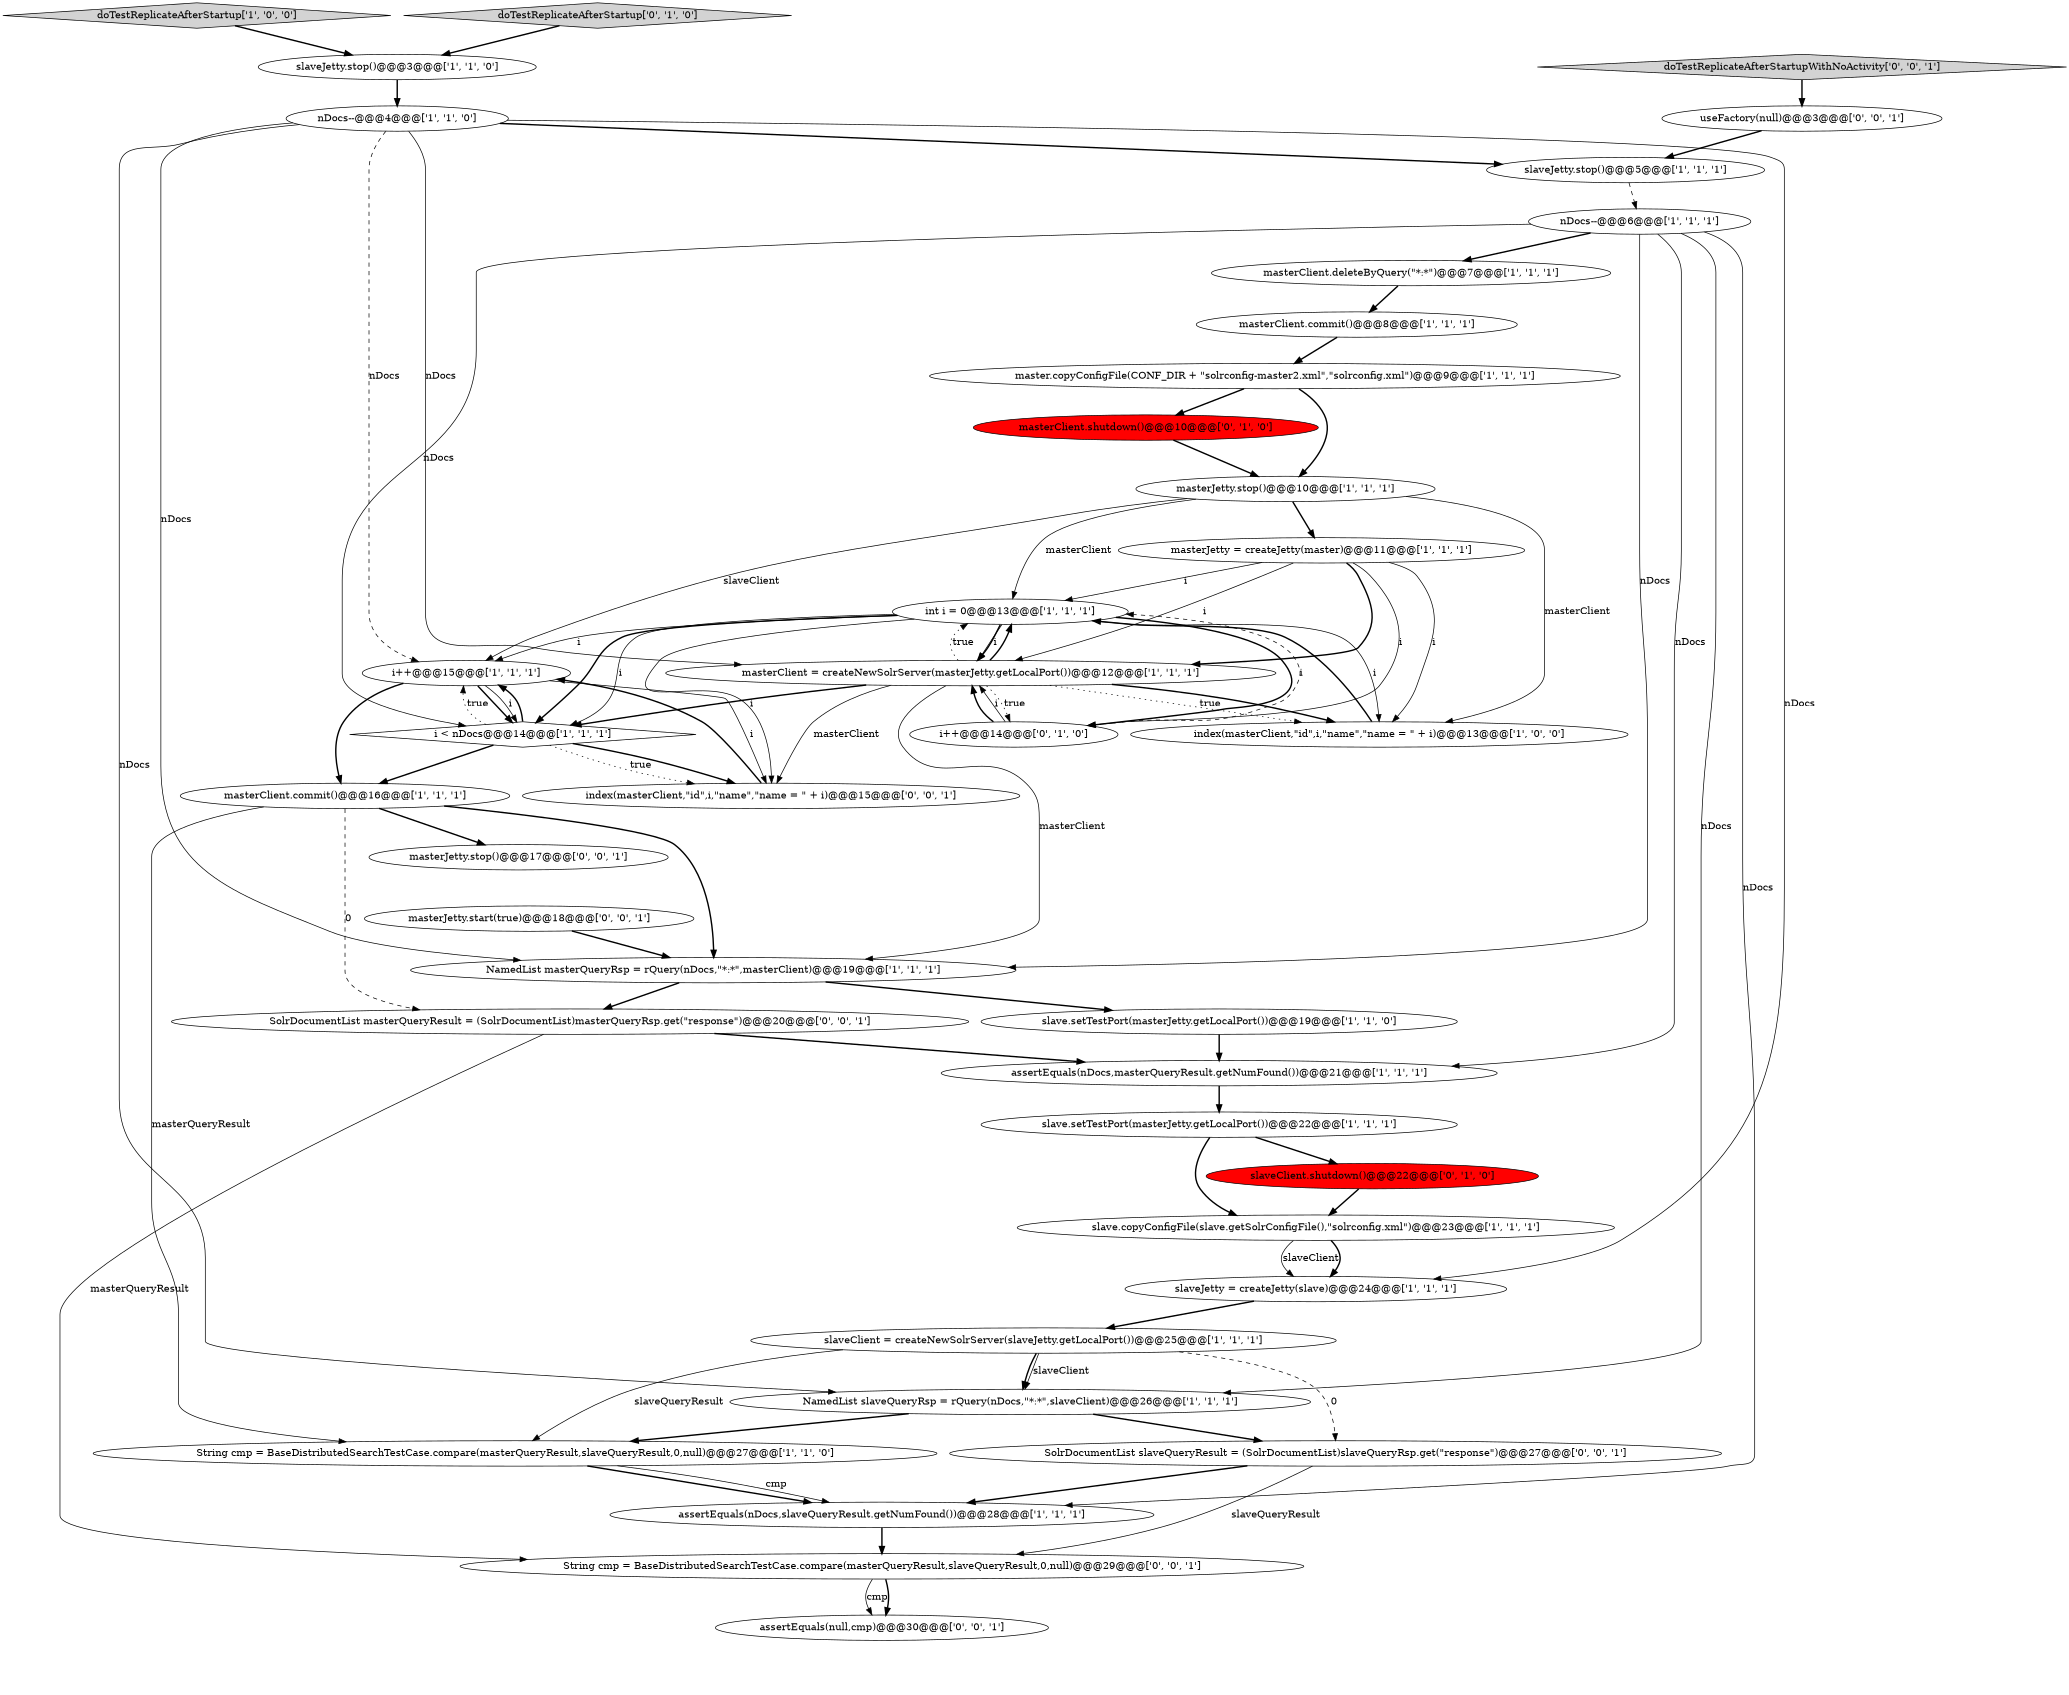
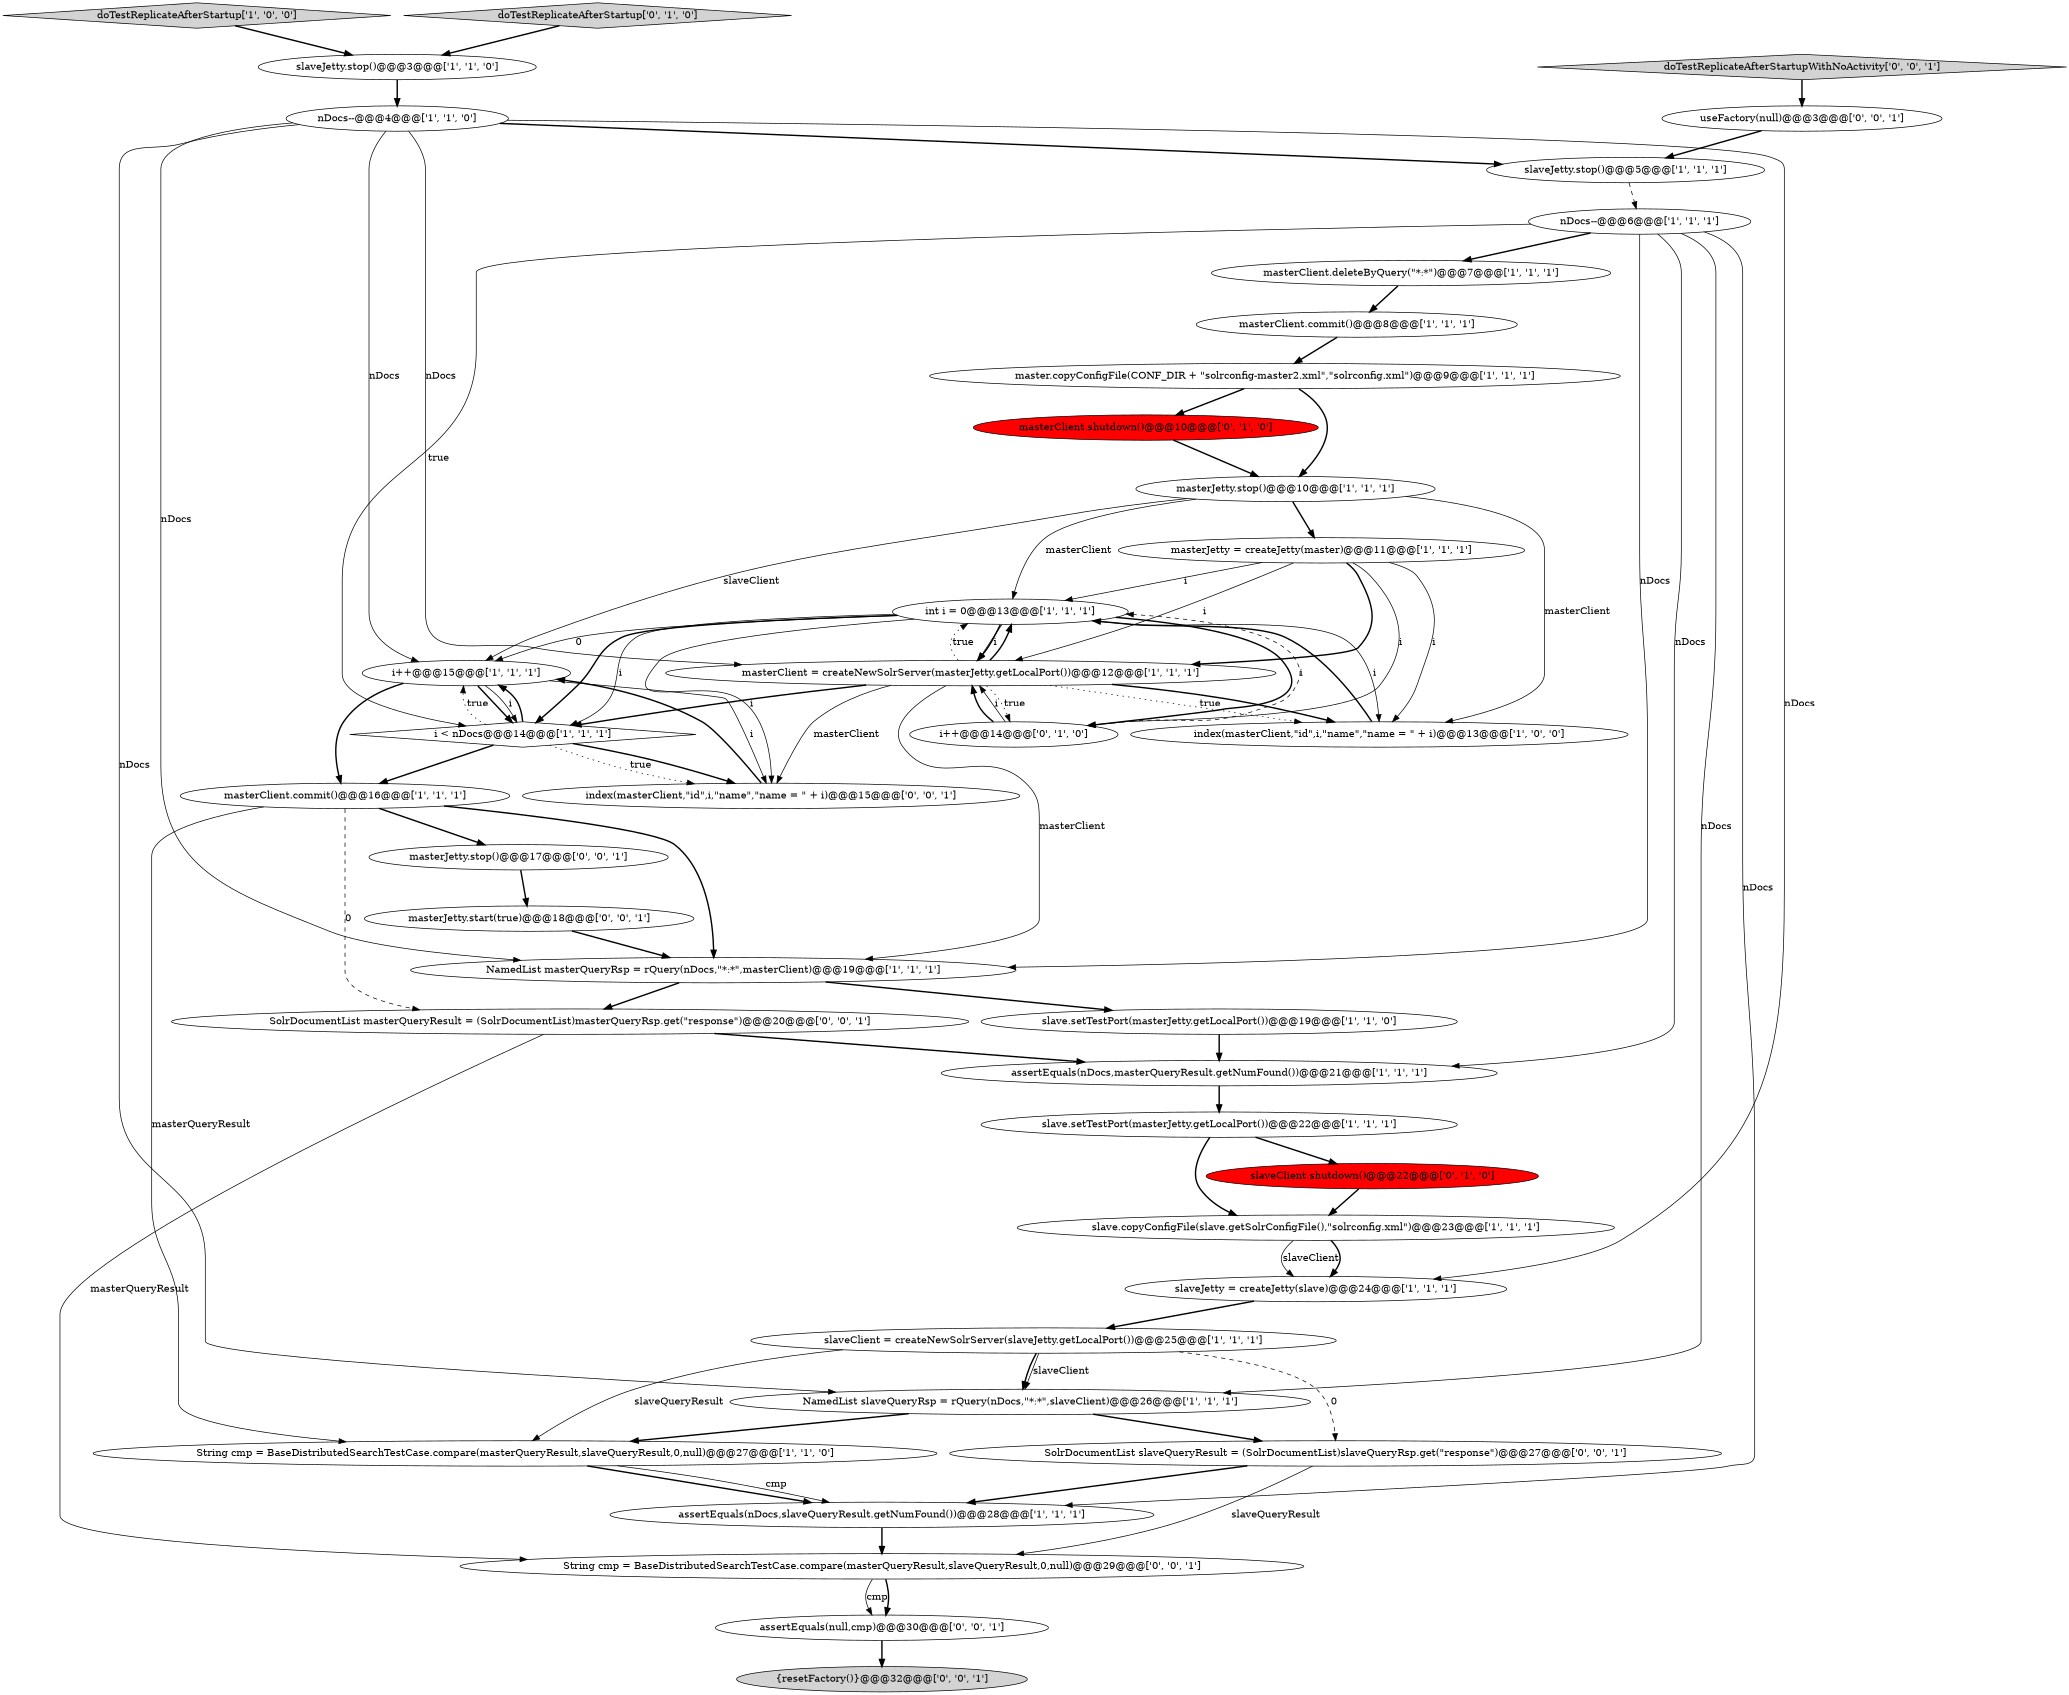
(369, 404) -> (369, 404)
(439, 458) -> (439, 458)
(579, 642) -> (579, 642)
none -> (523, 884)
none -> (882, 1679)
